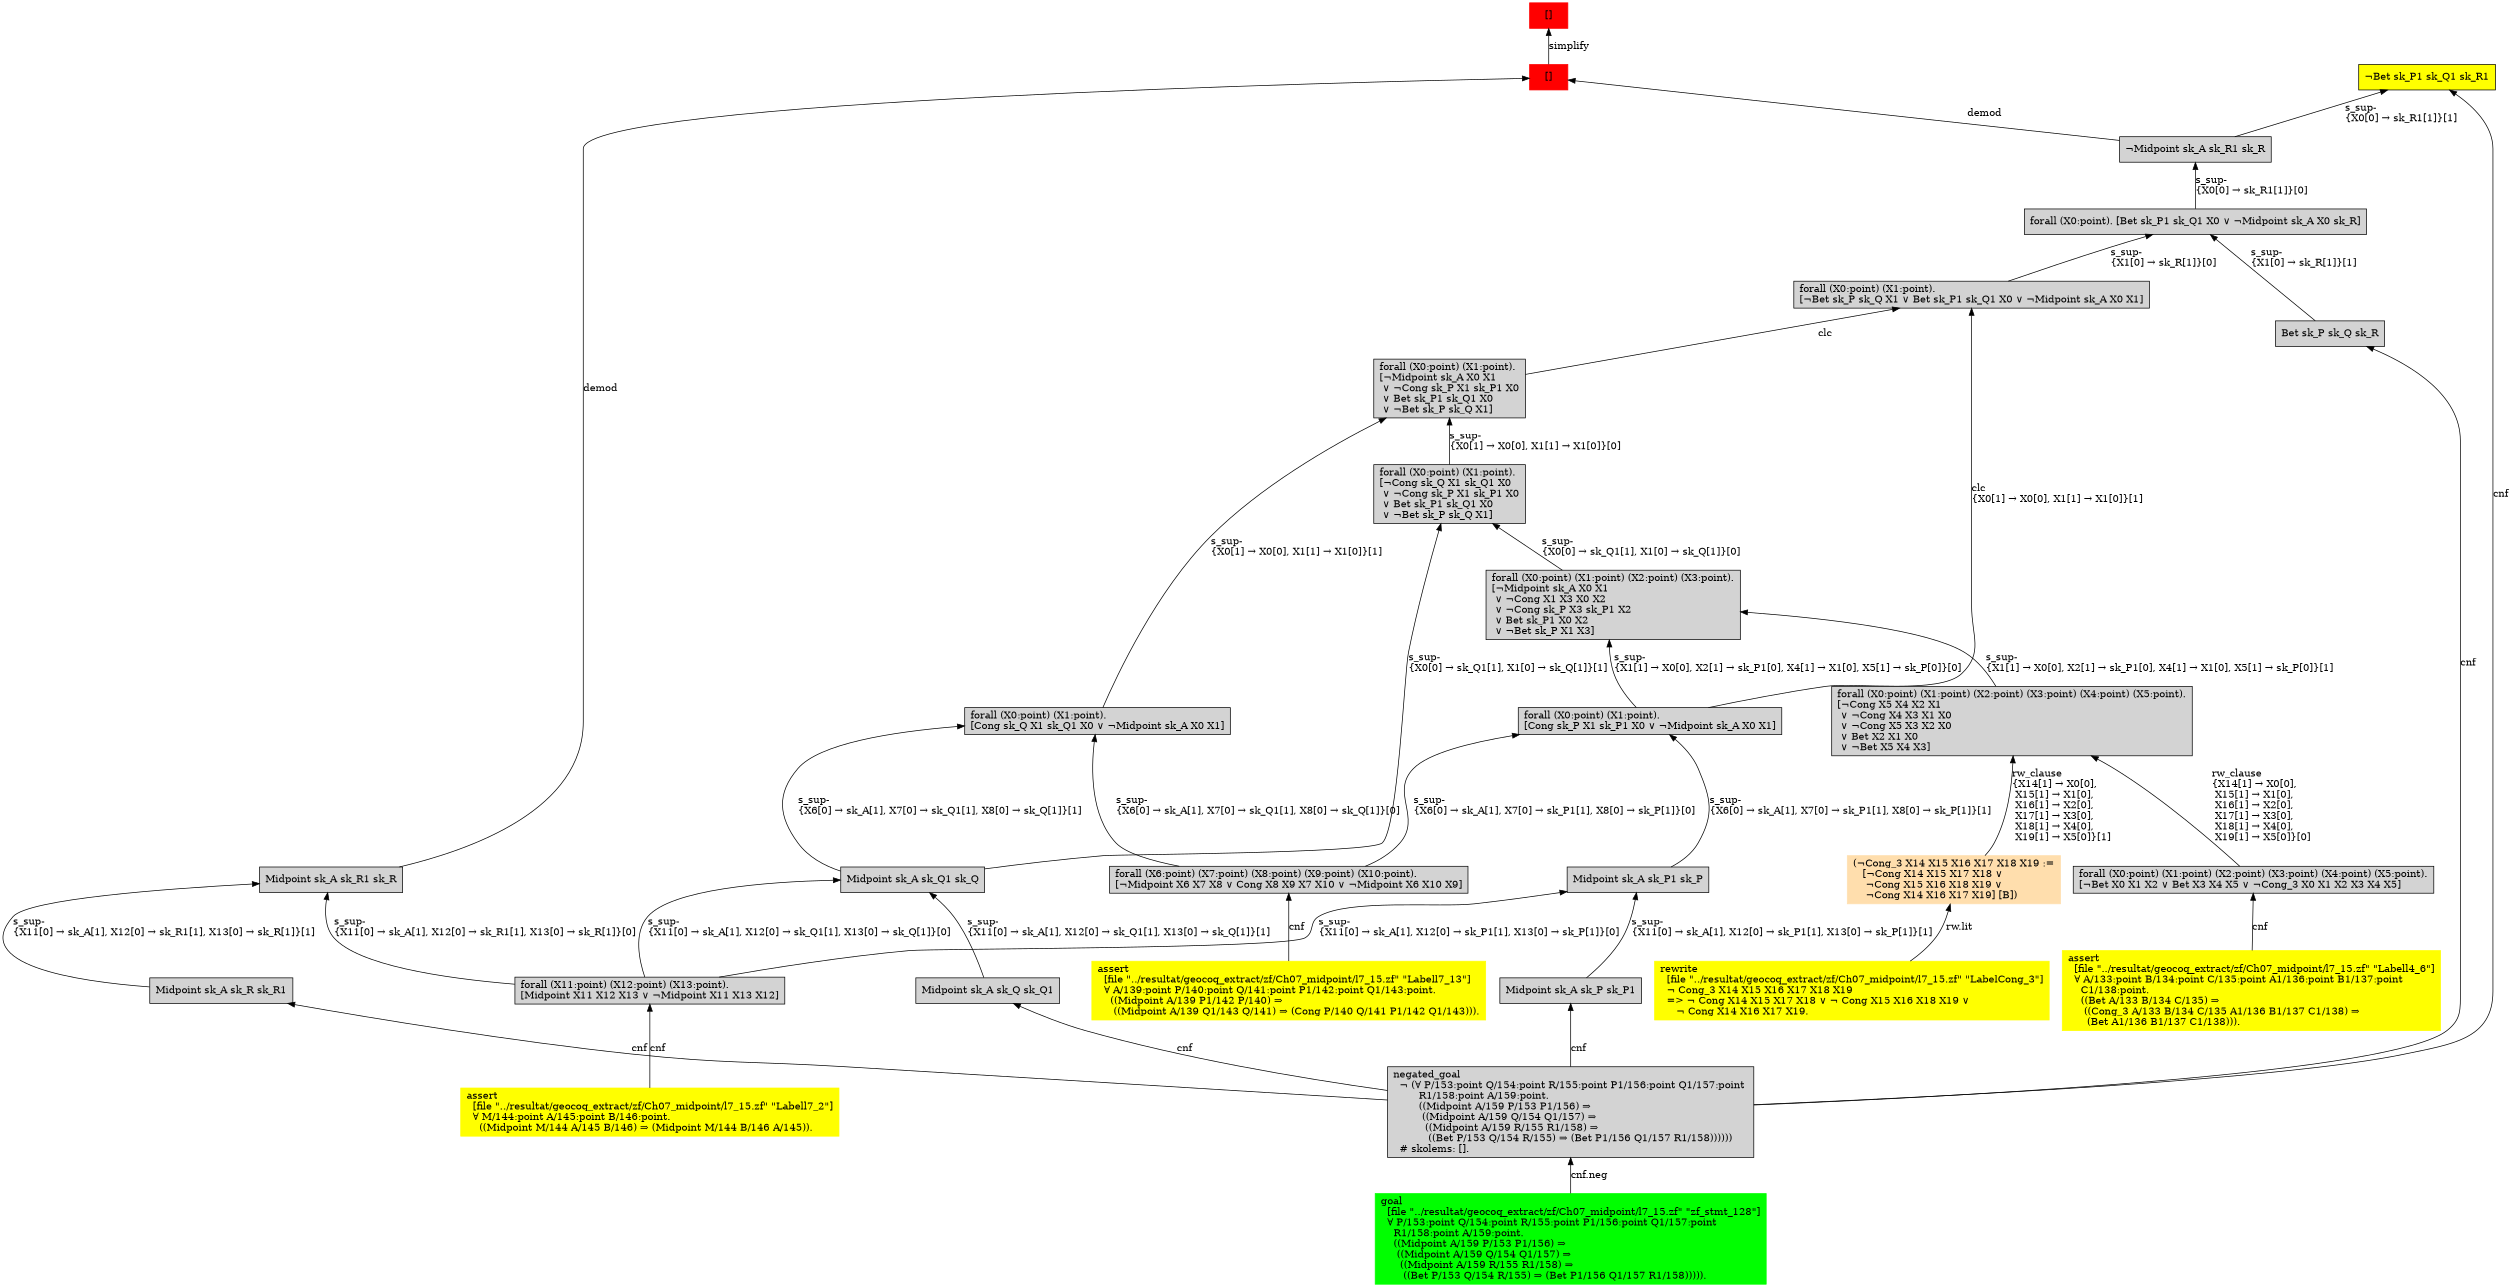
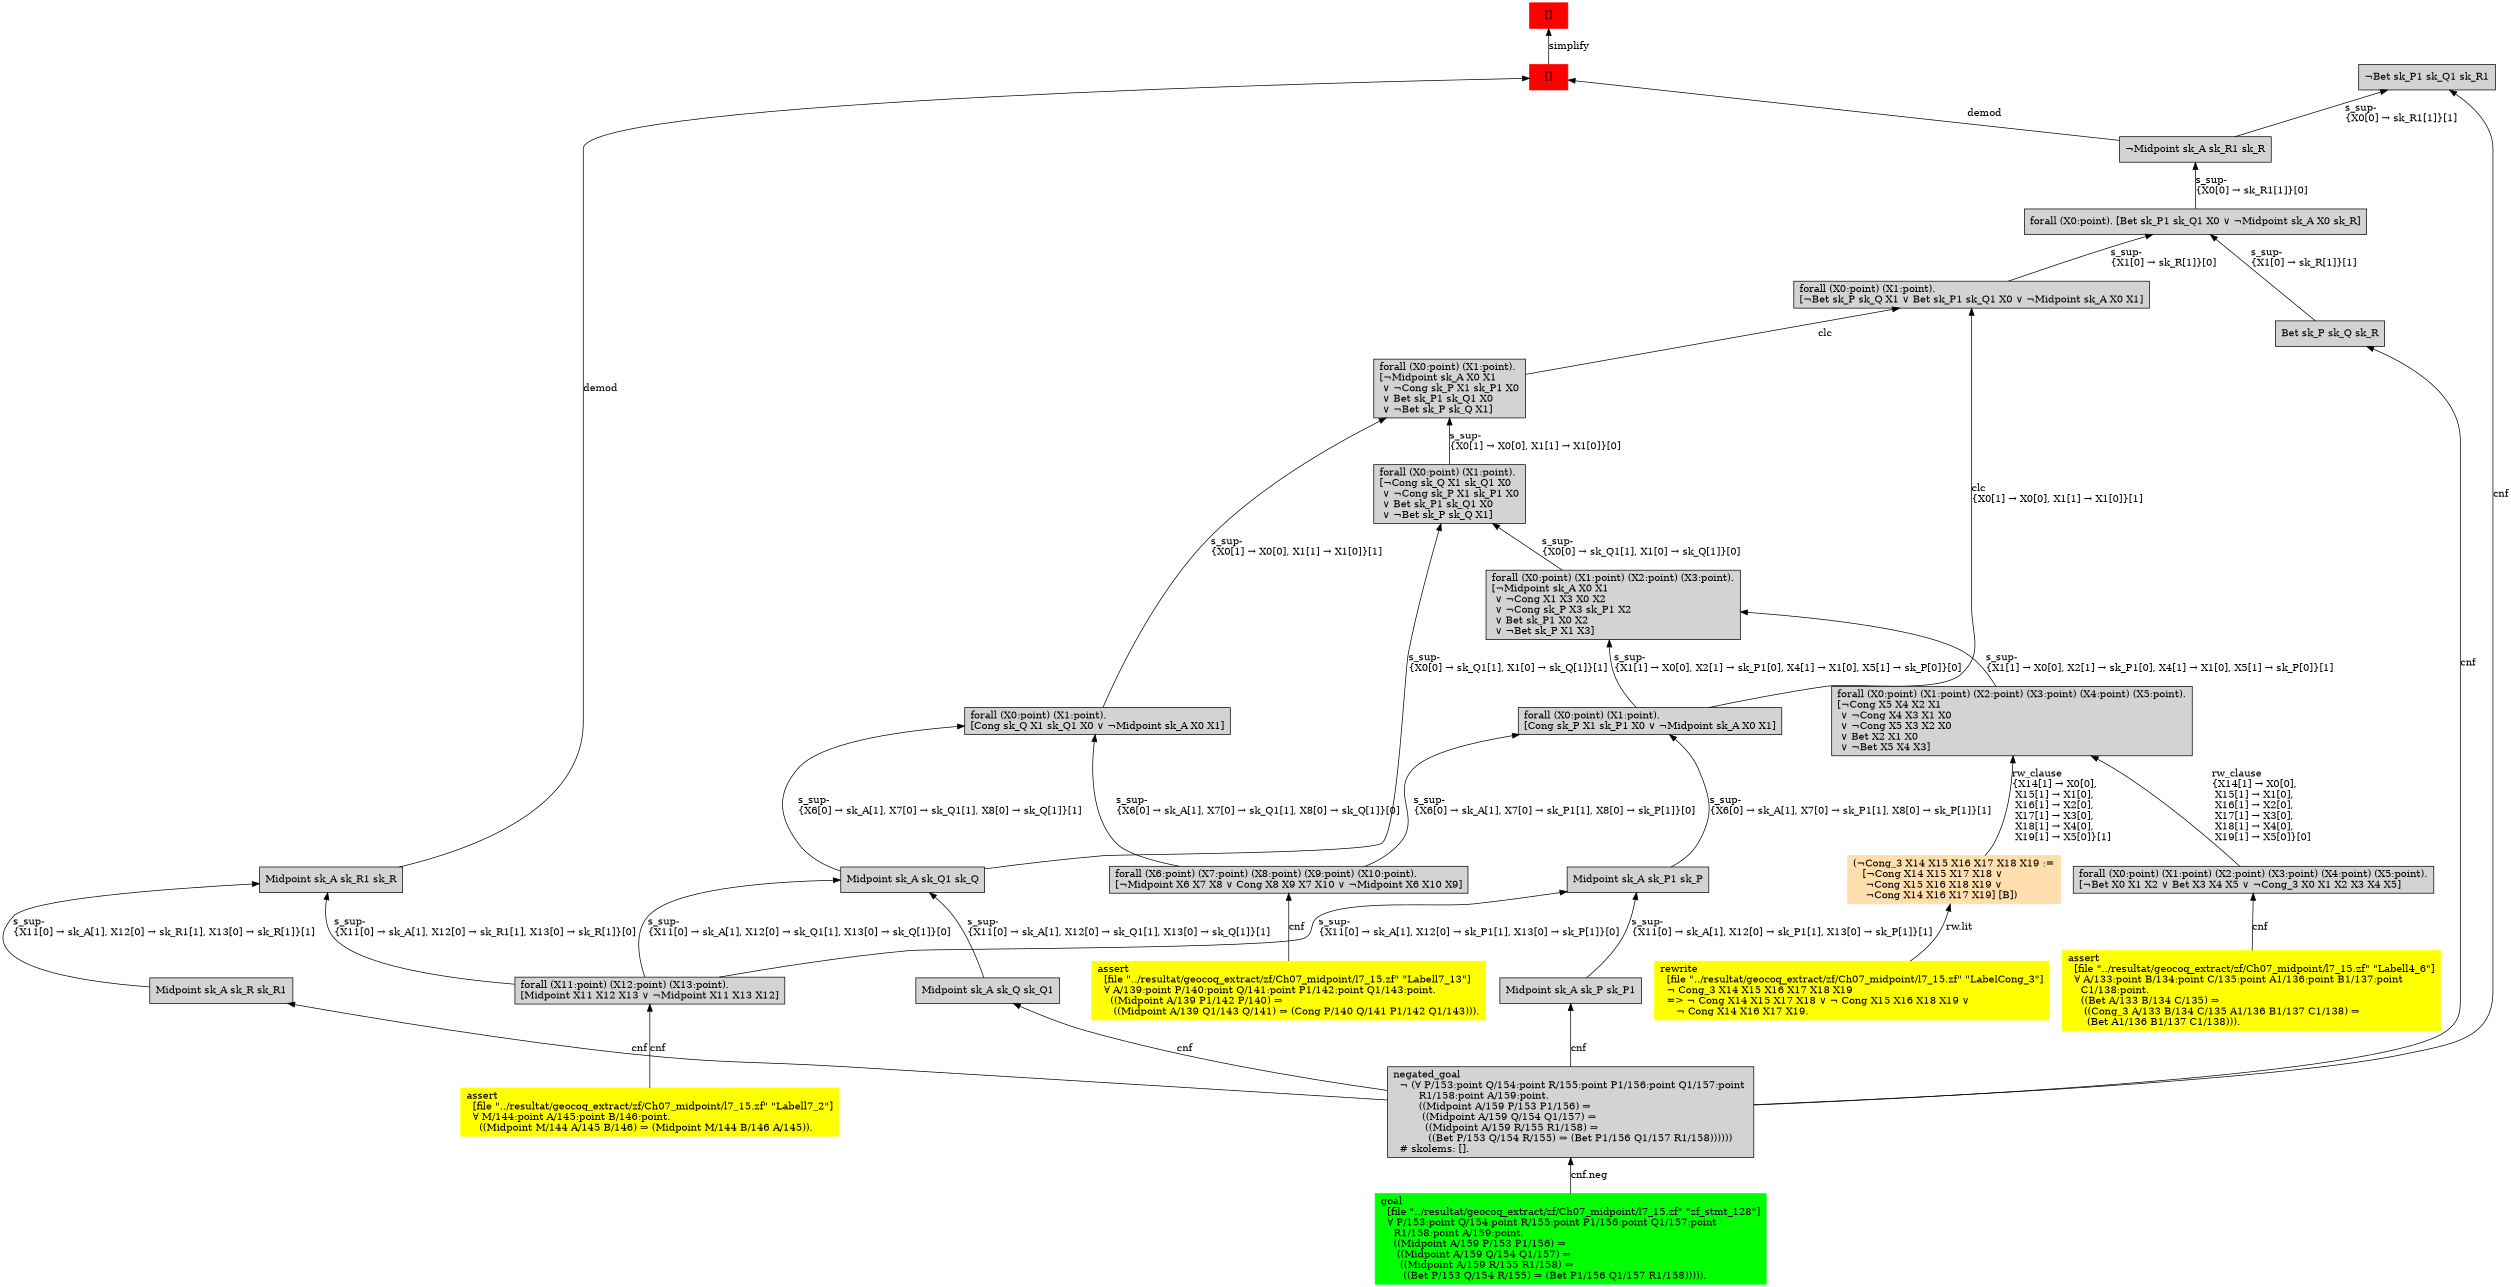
(2427, 77) -> (2427, 77)
